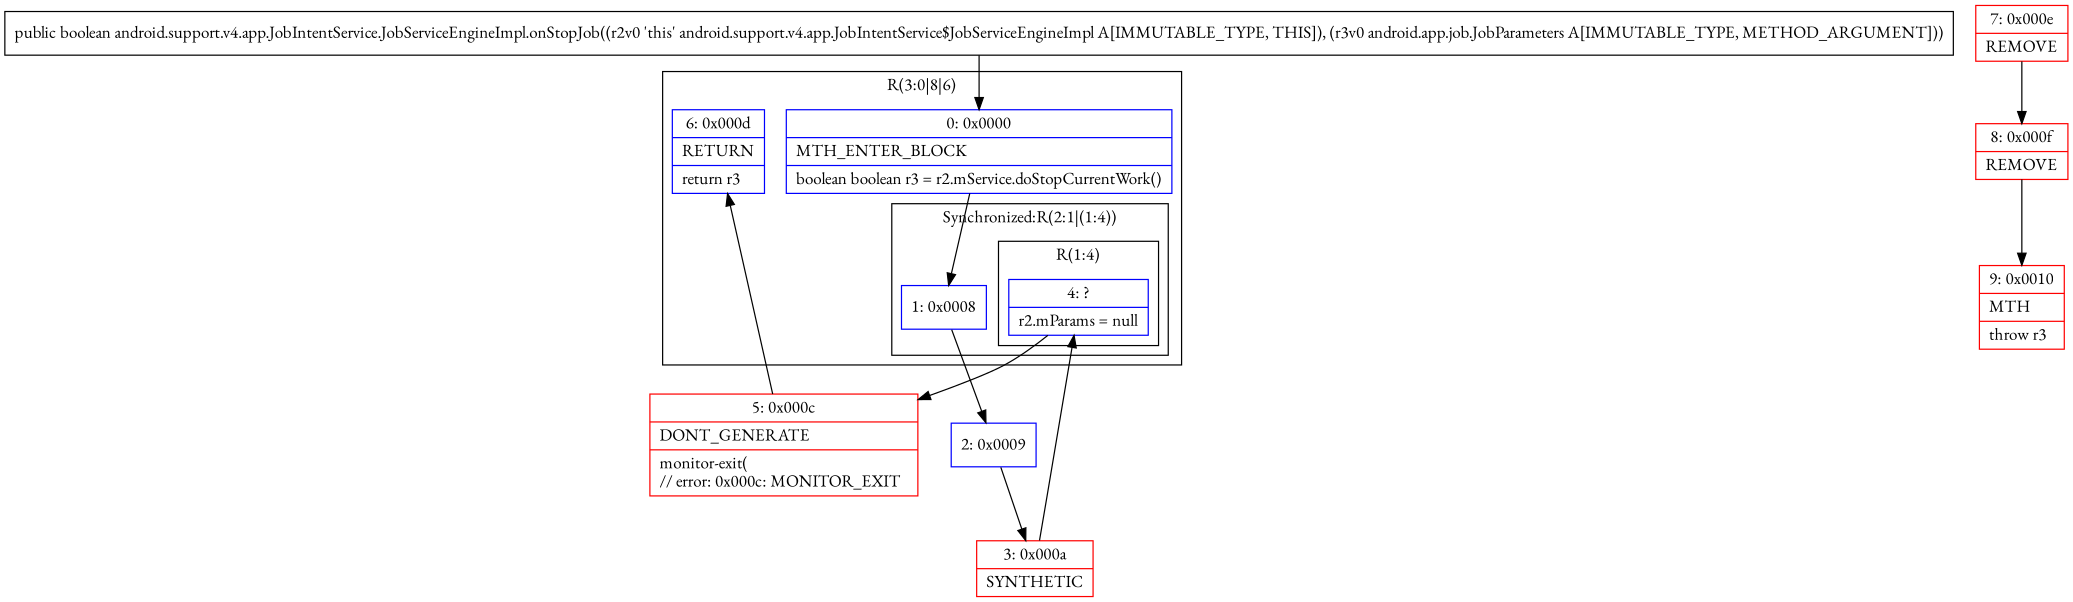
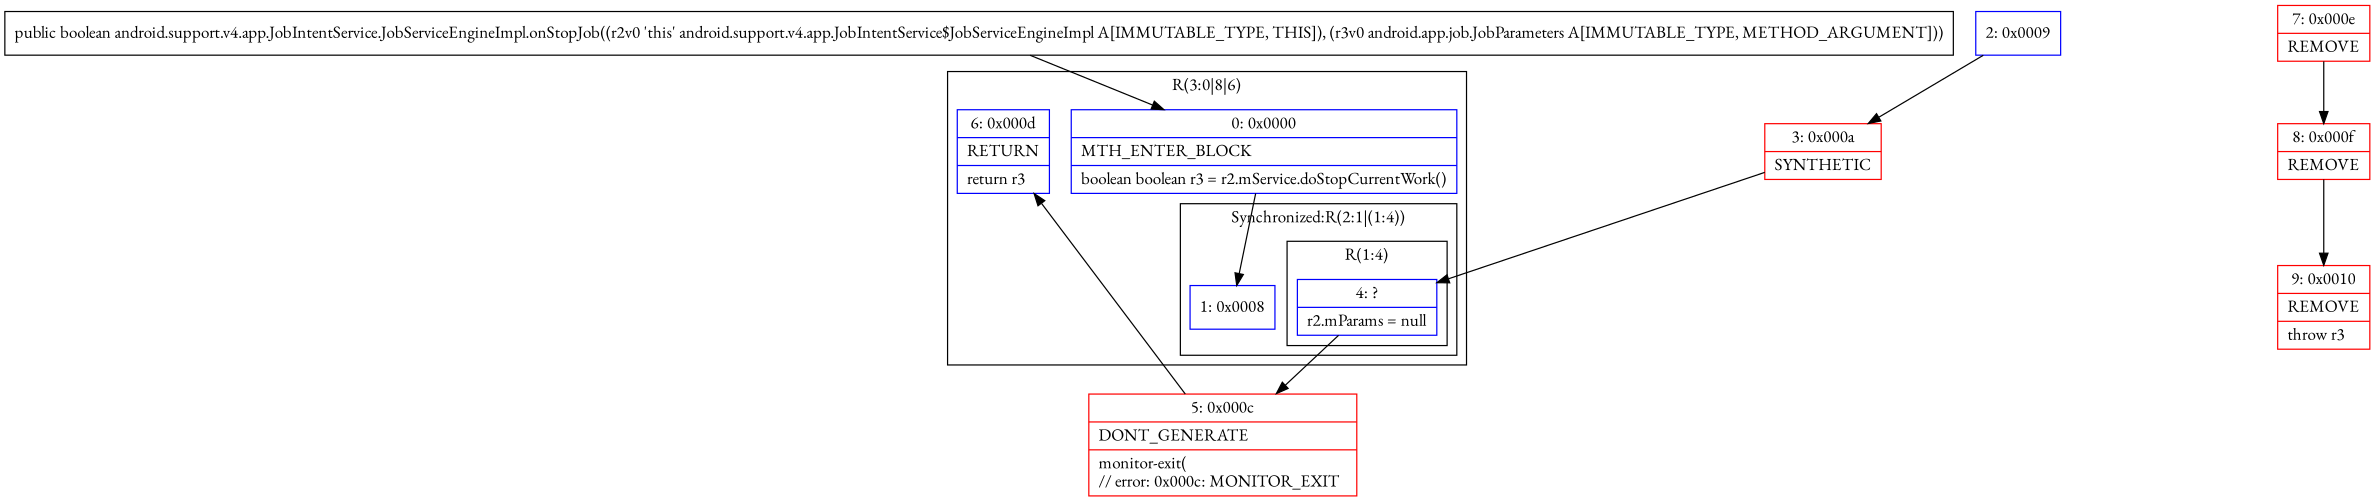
(2010, 307) -> (2324, 307)
(967, 372) -> none
